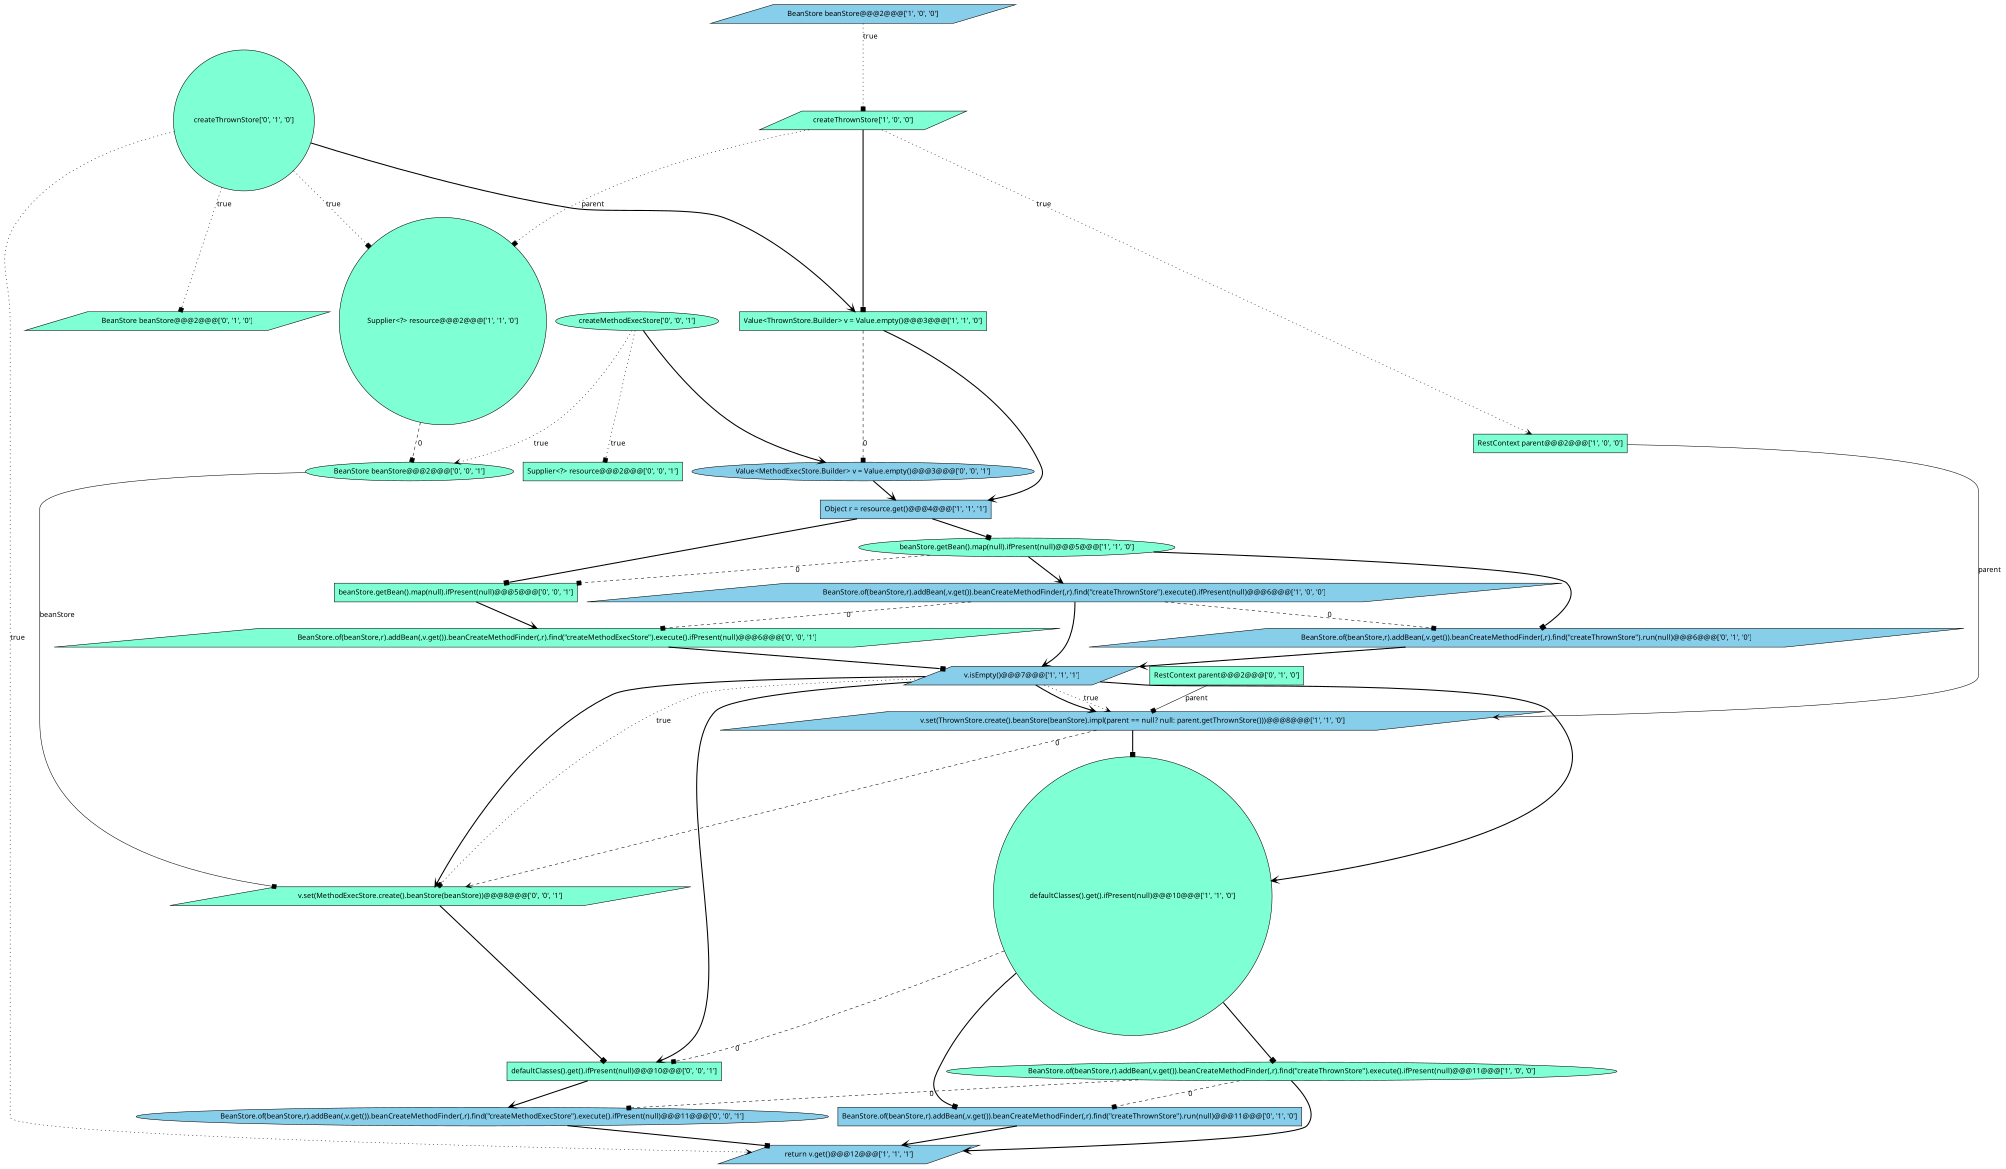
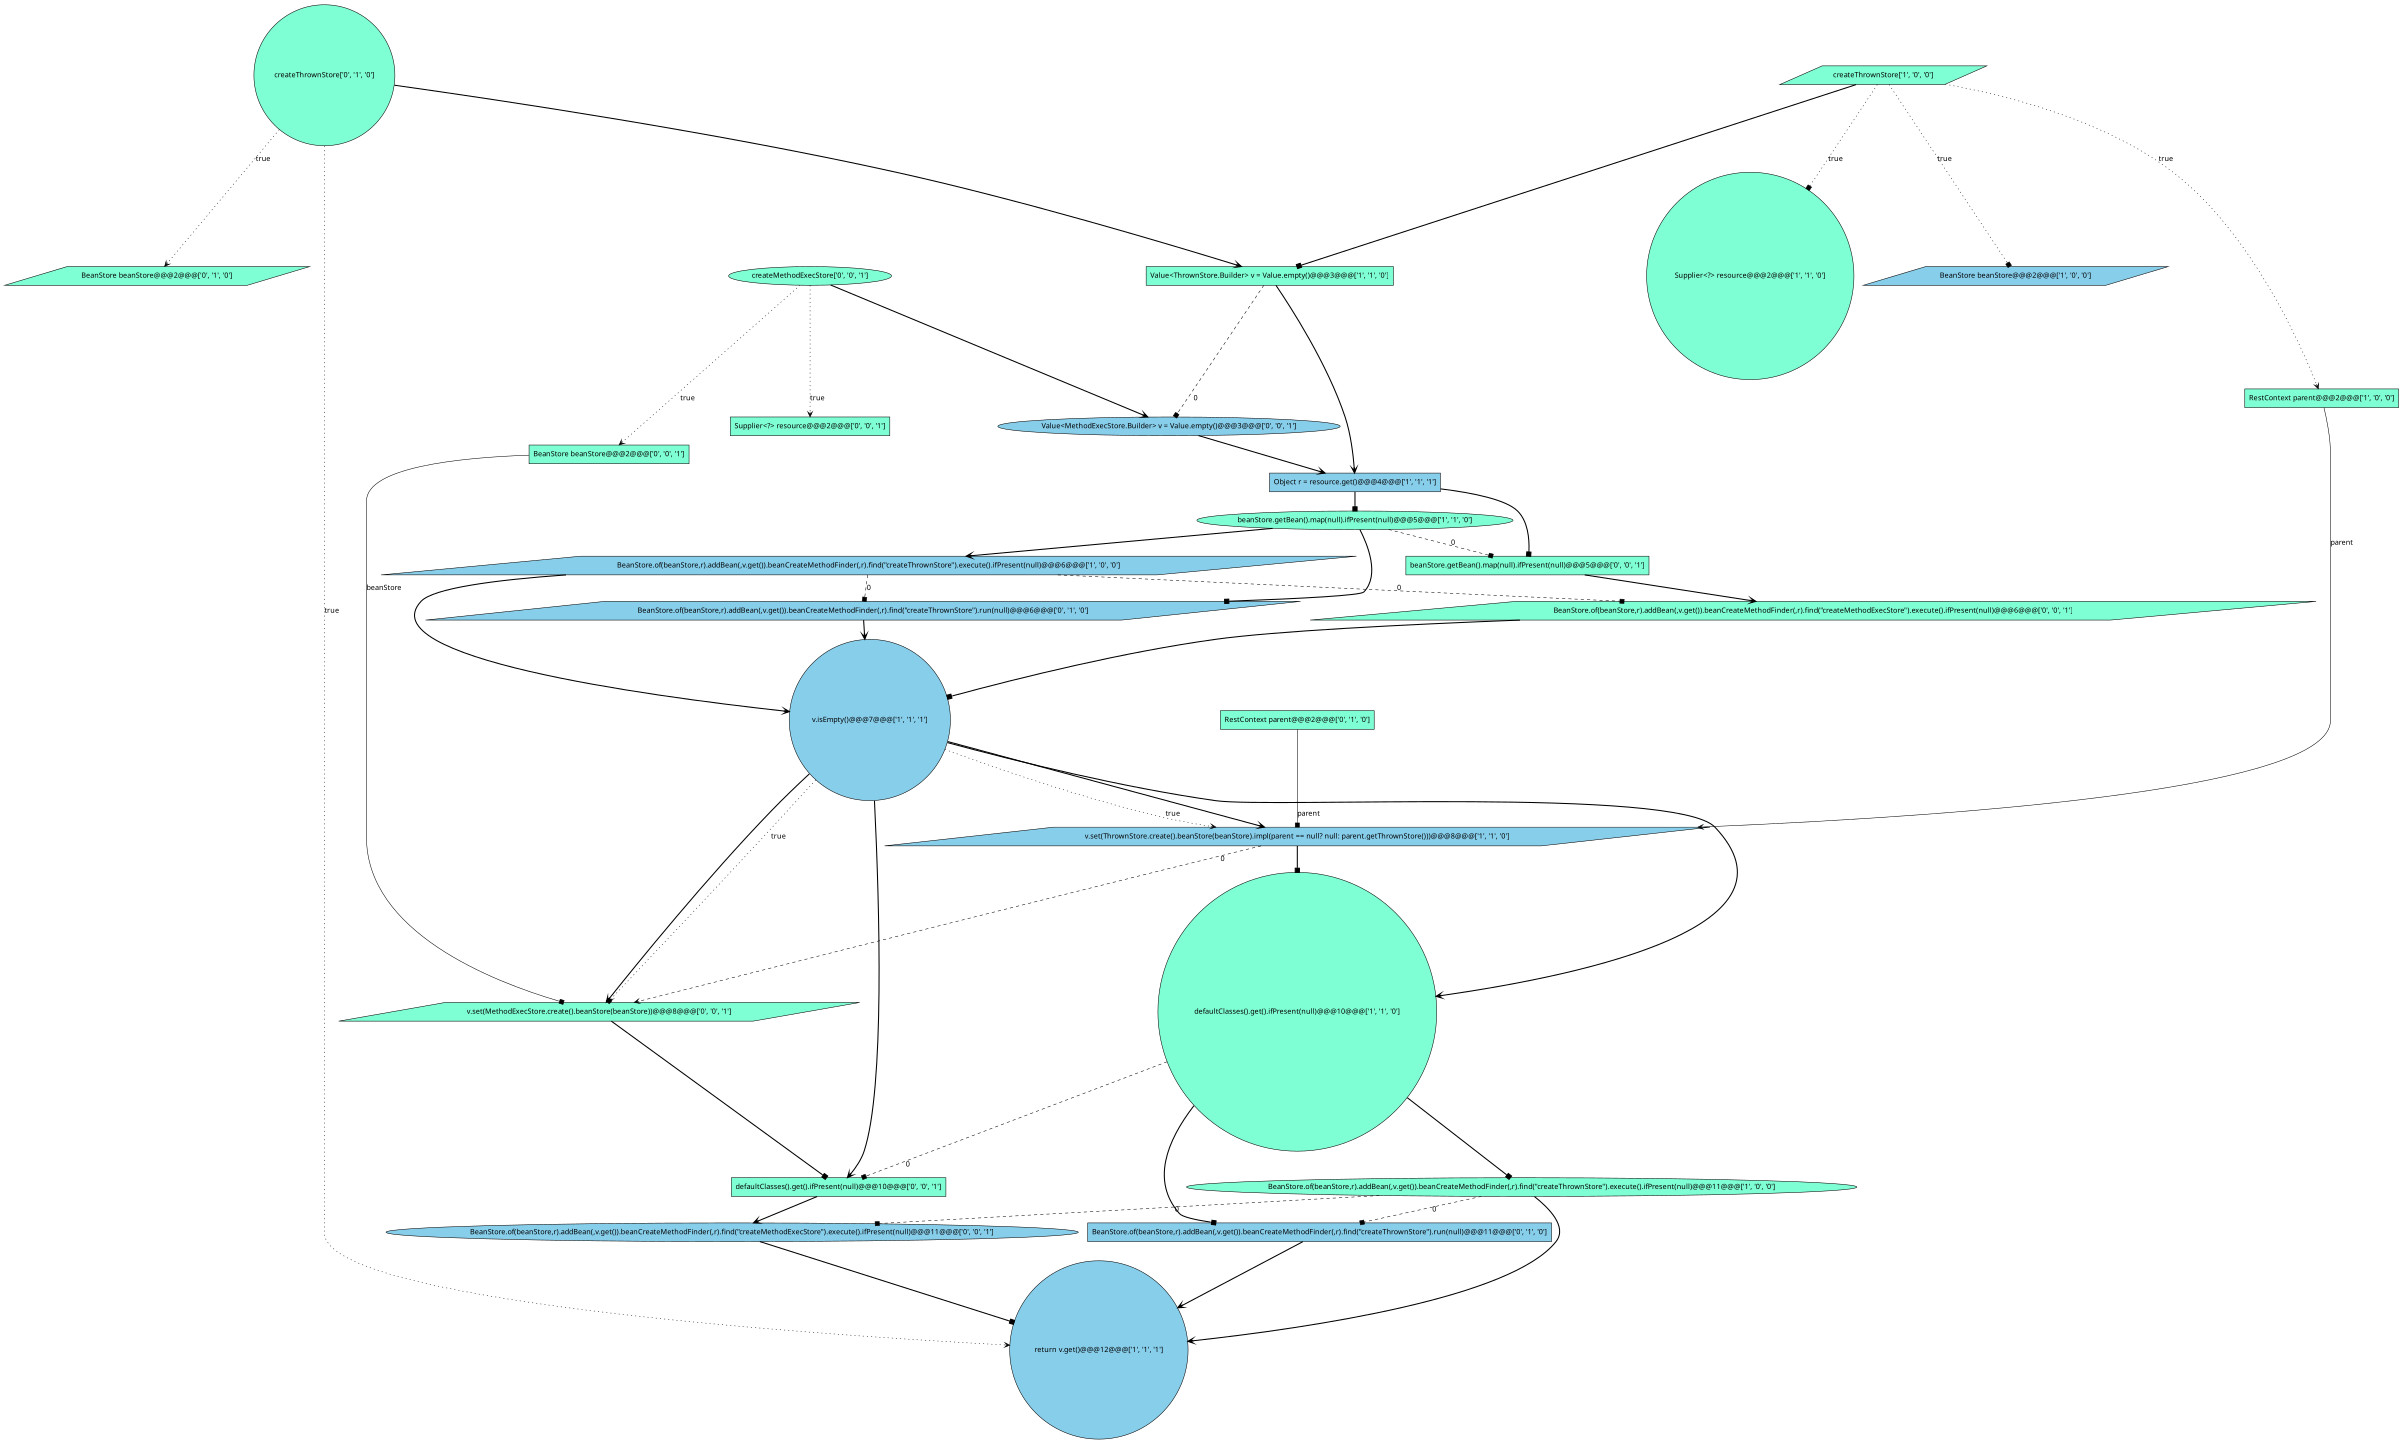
(863, 65) -> (1948, 173)
(593, 204) -> (1836, 159)
(330, 207) -> none
(202, 247) -> (224, 196)
(621, 394) -> (810, 348)
(417, 440) -> none
(410, 471) -> (609, 454)
(1022, 676) -> (870, 720)
(849, 1155) -> (1099, 1350)
